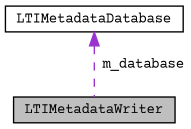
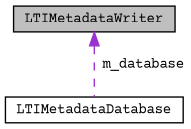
(94, 71) -> (94, 71)
